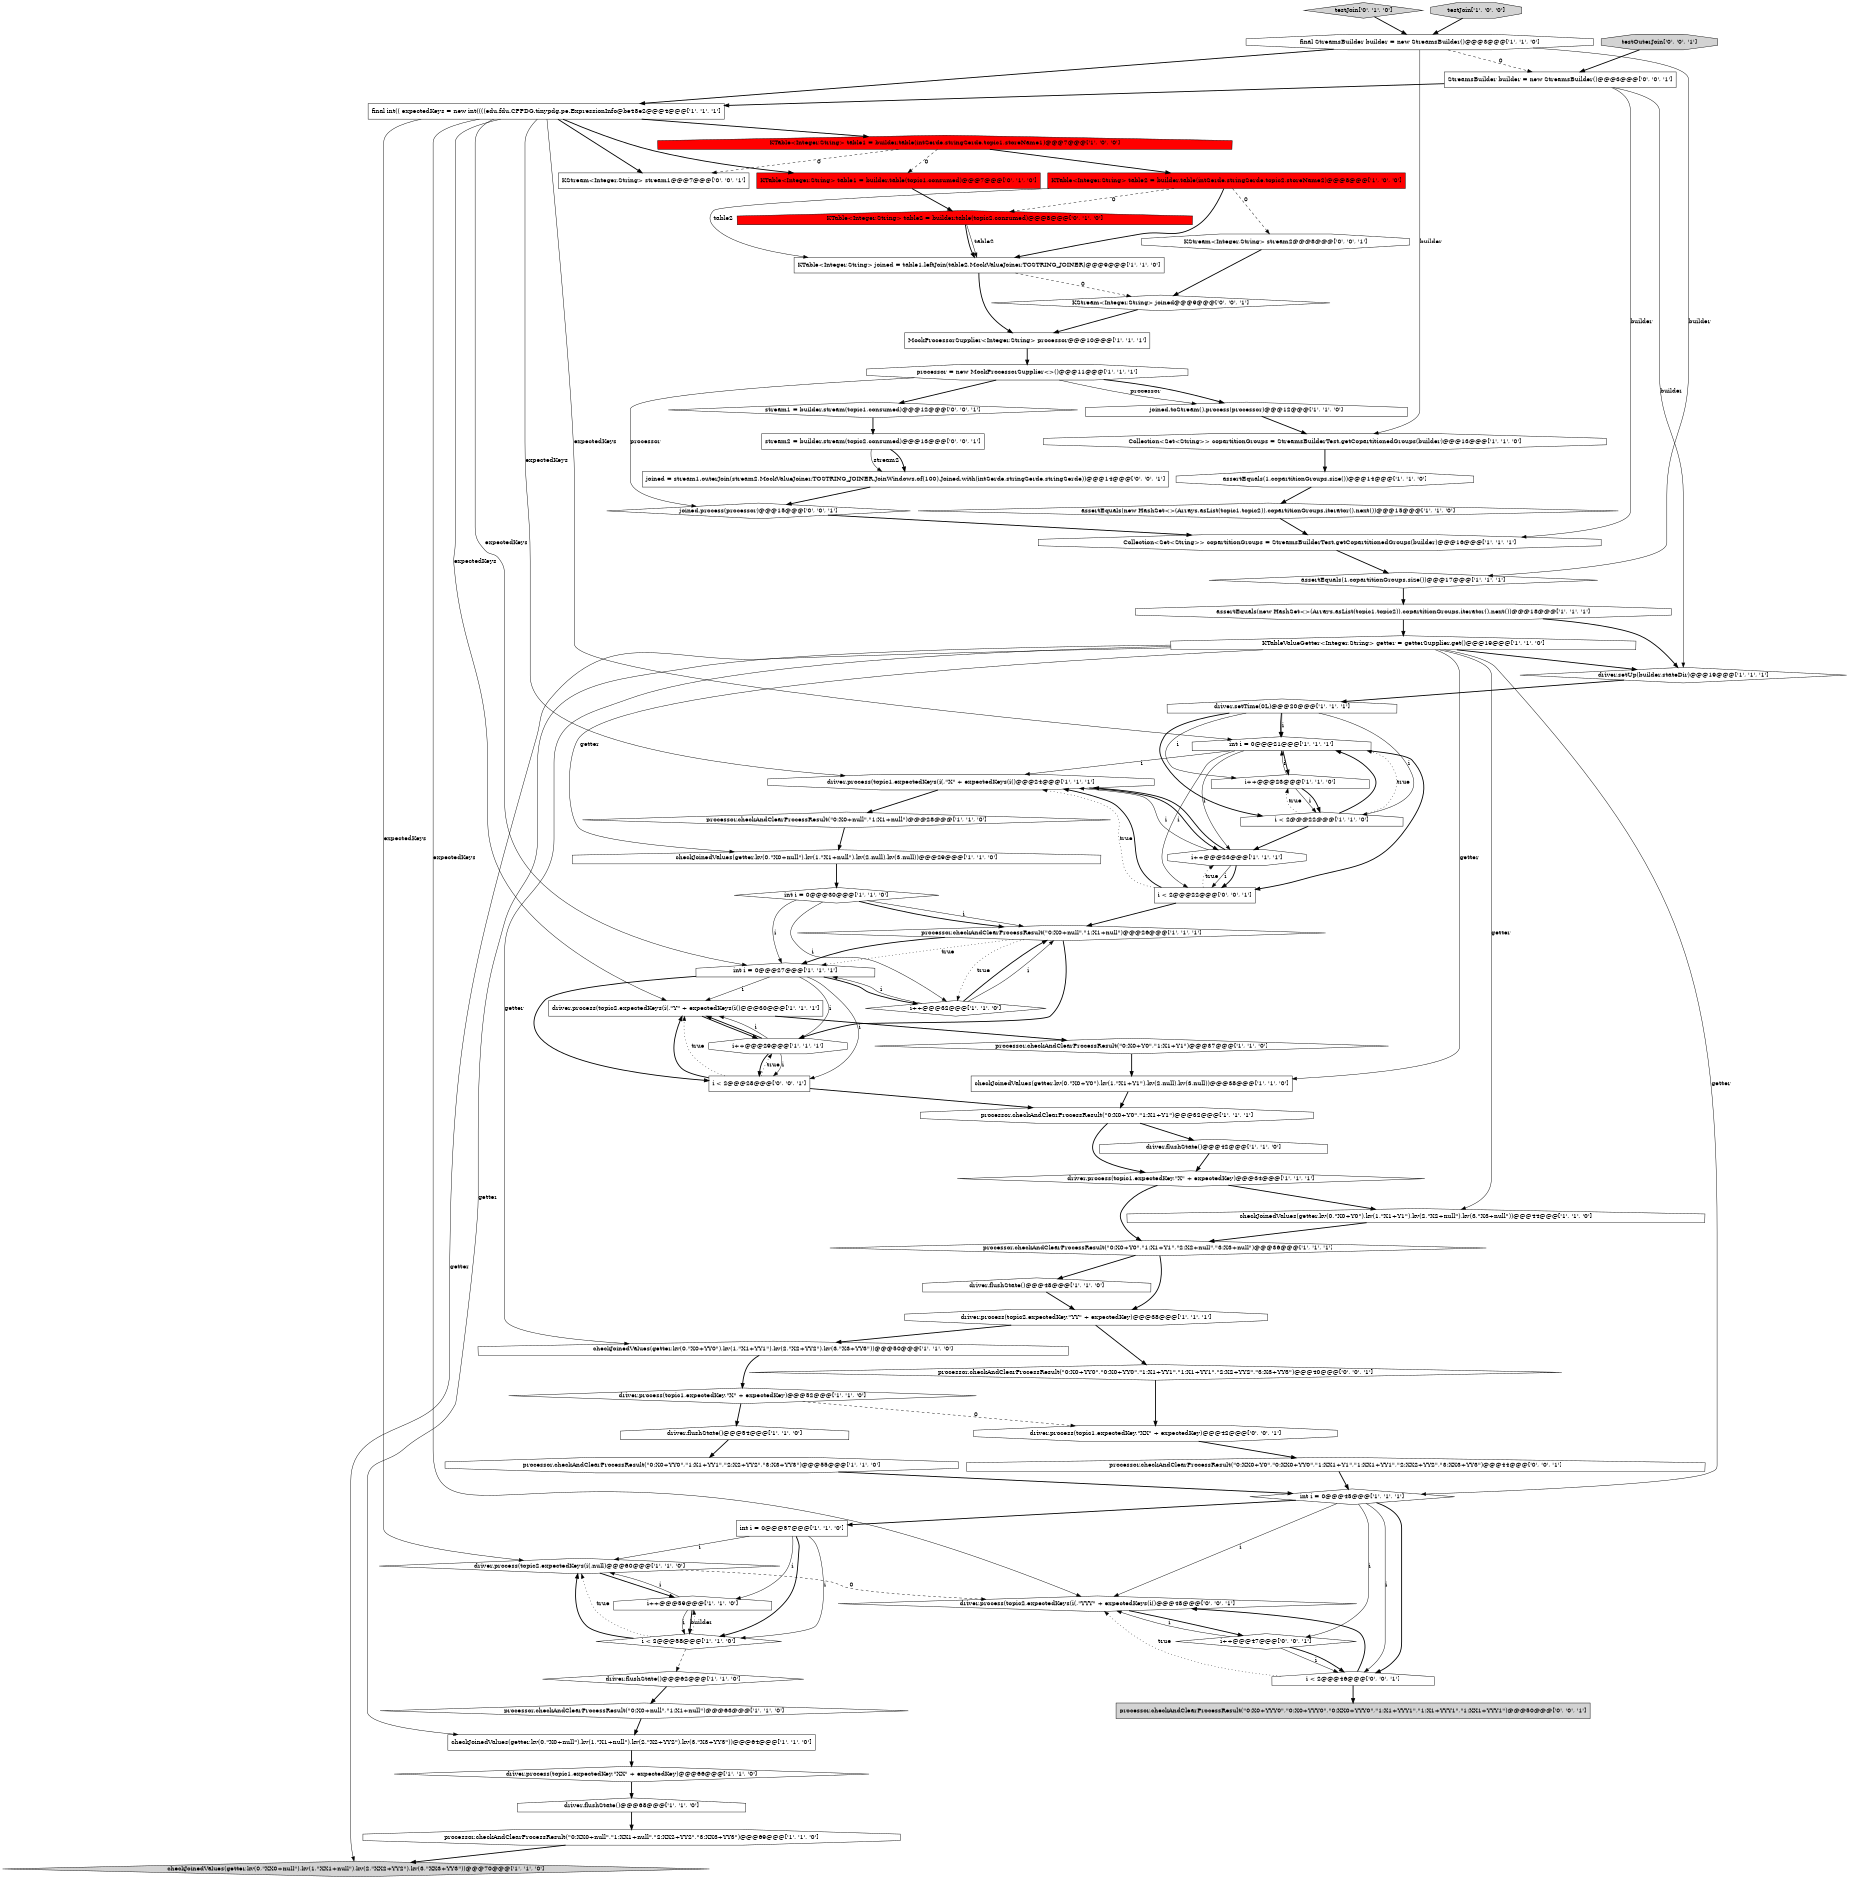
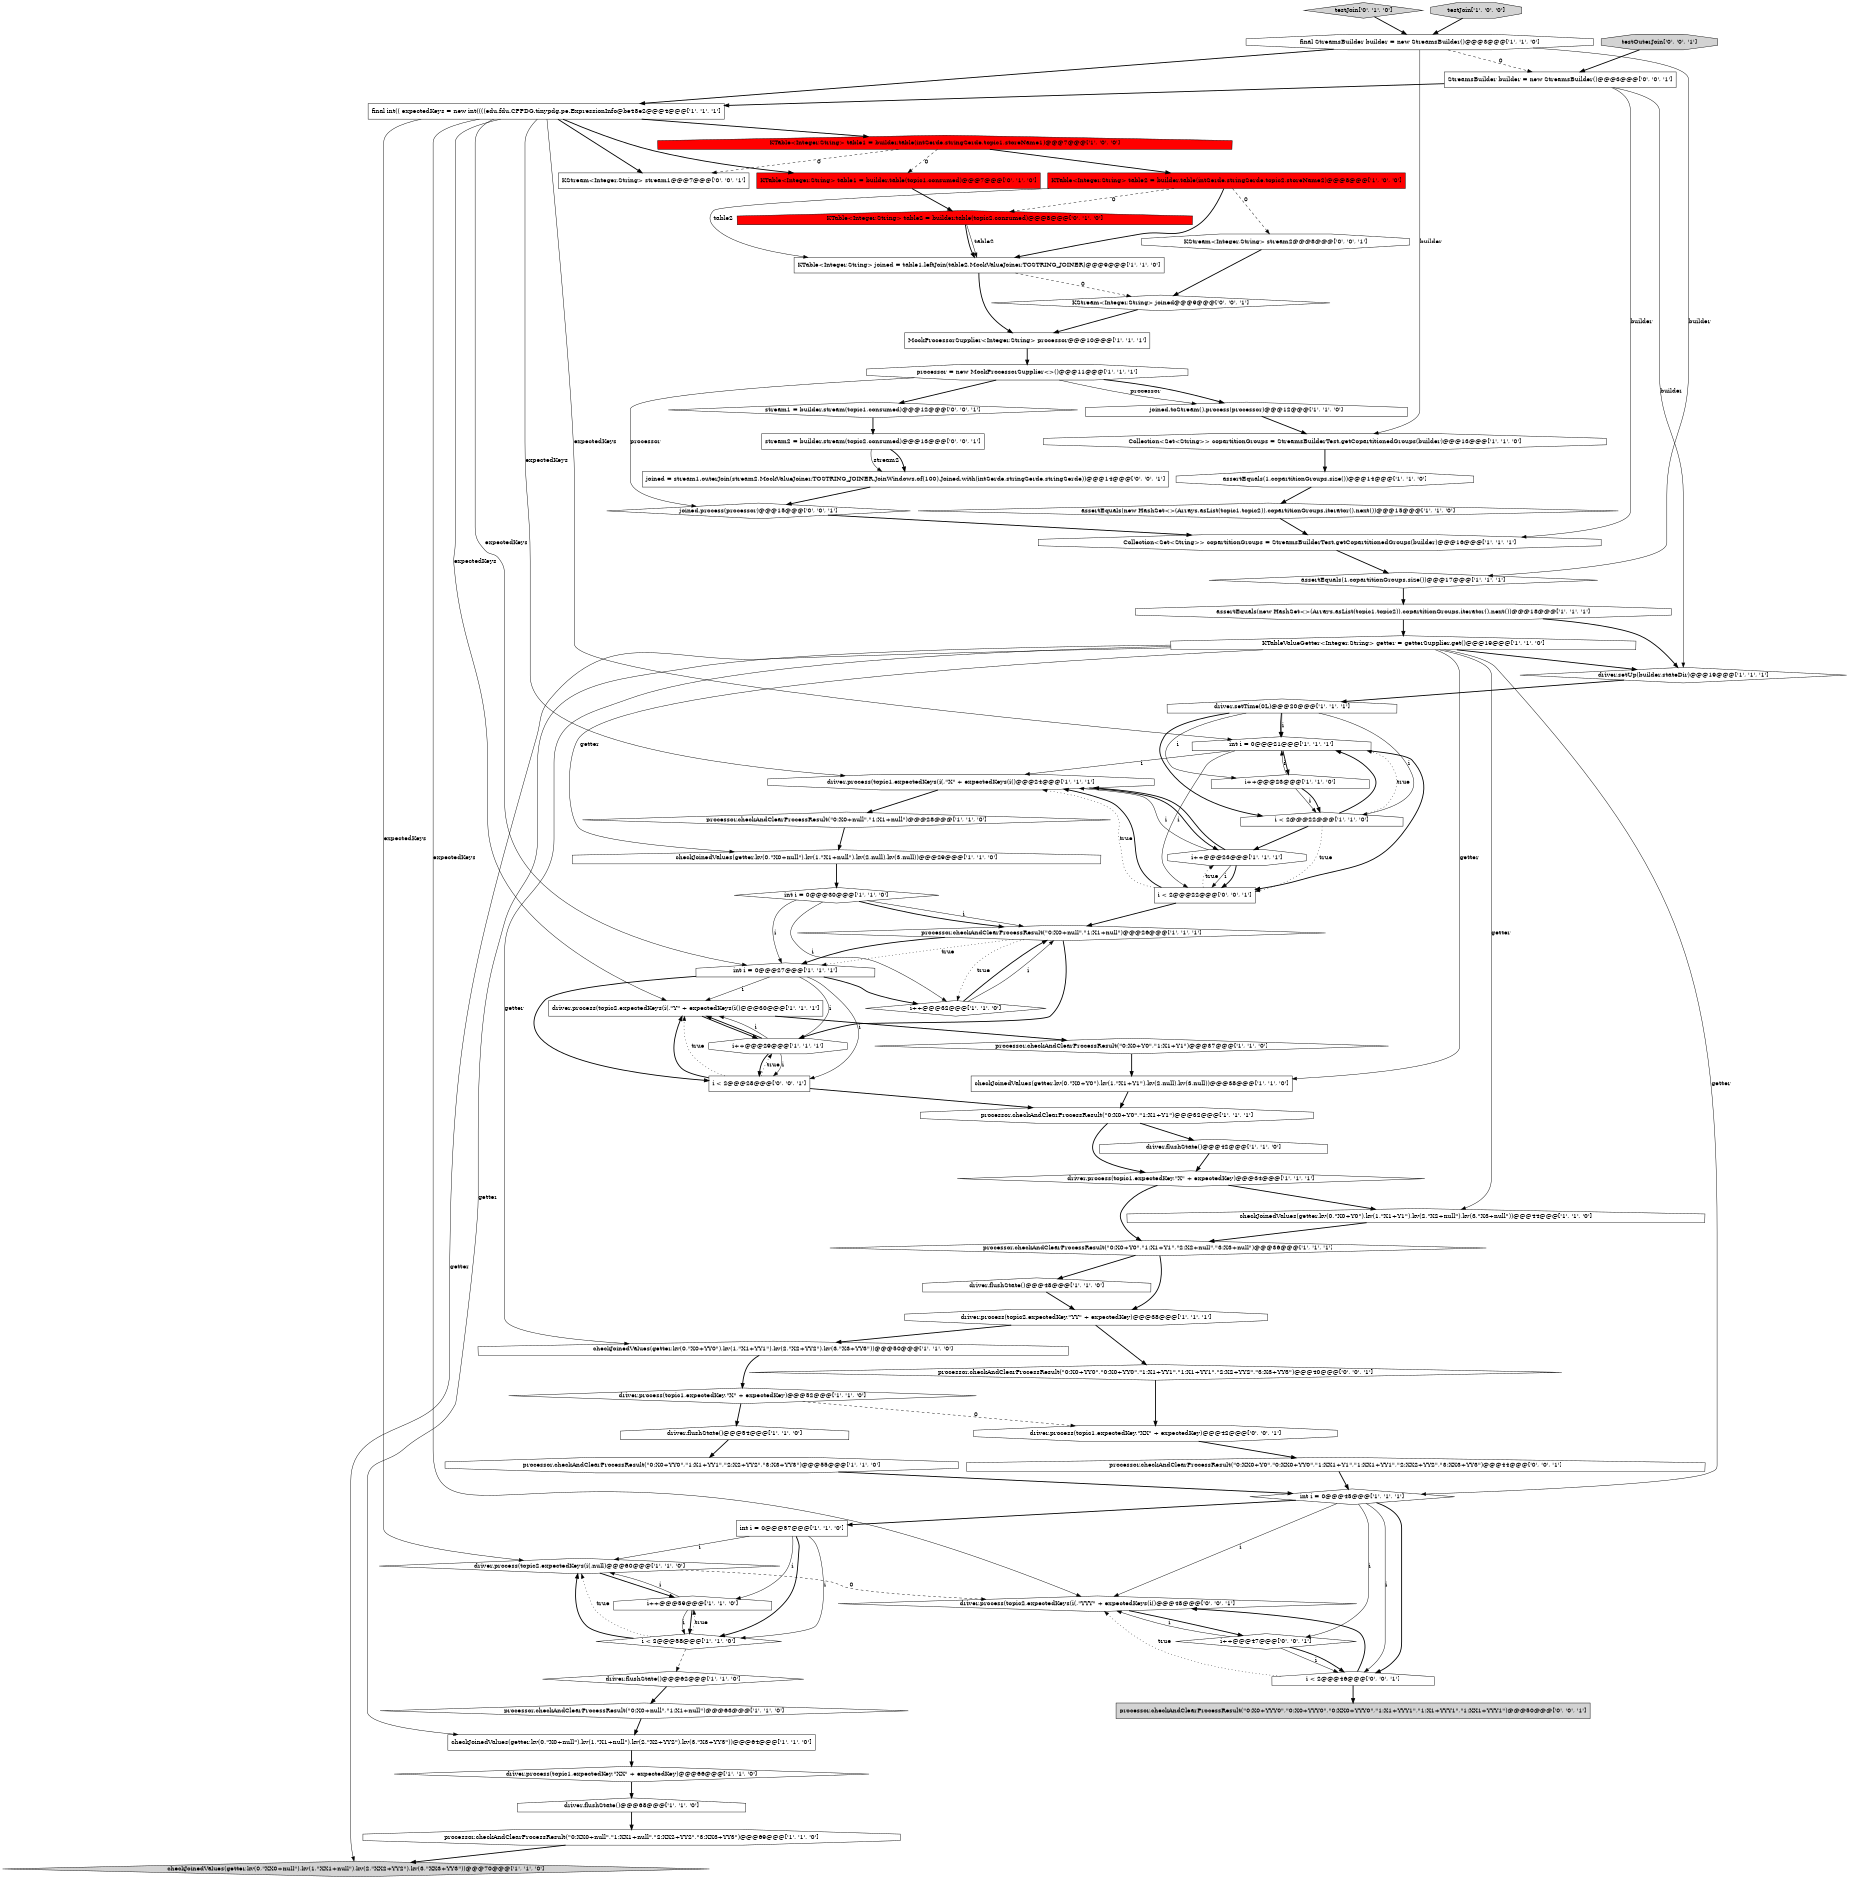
(1202, 791) -> none
(1289, 805) -> (1305, 870)
(879, 992) -> none
(702, 1623) -> (702, 1623)
